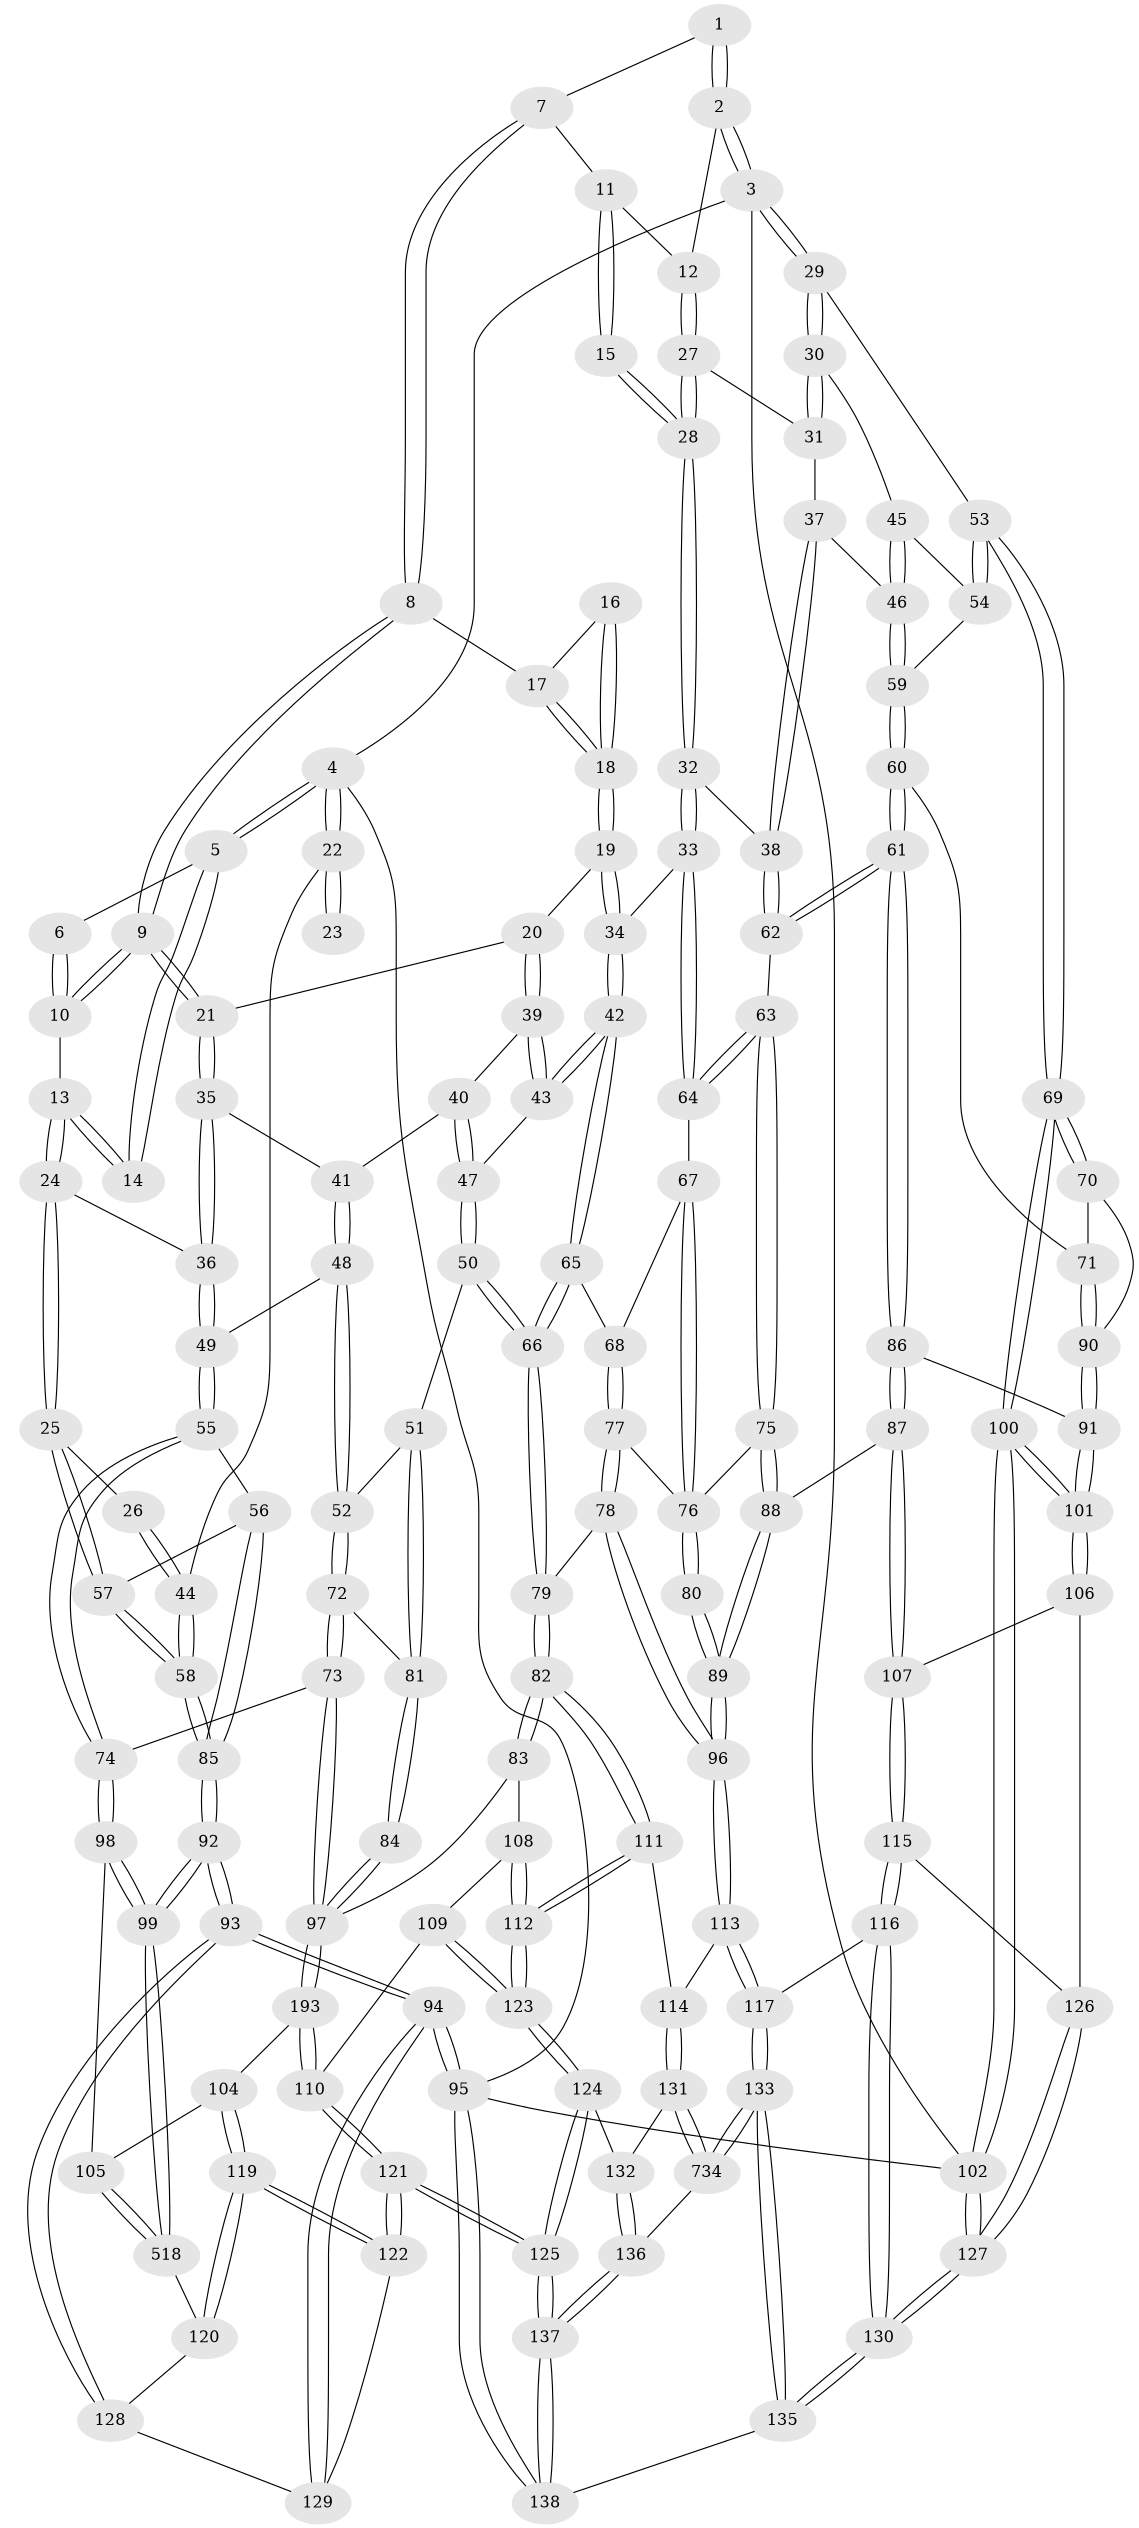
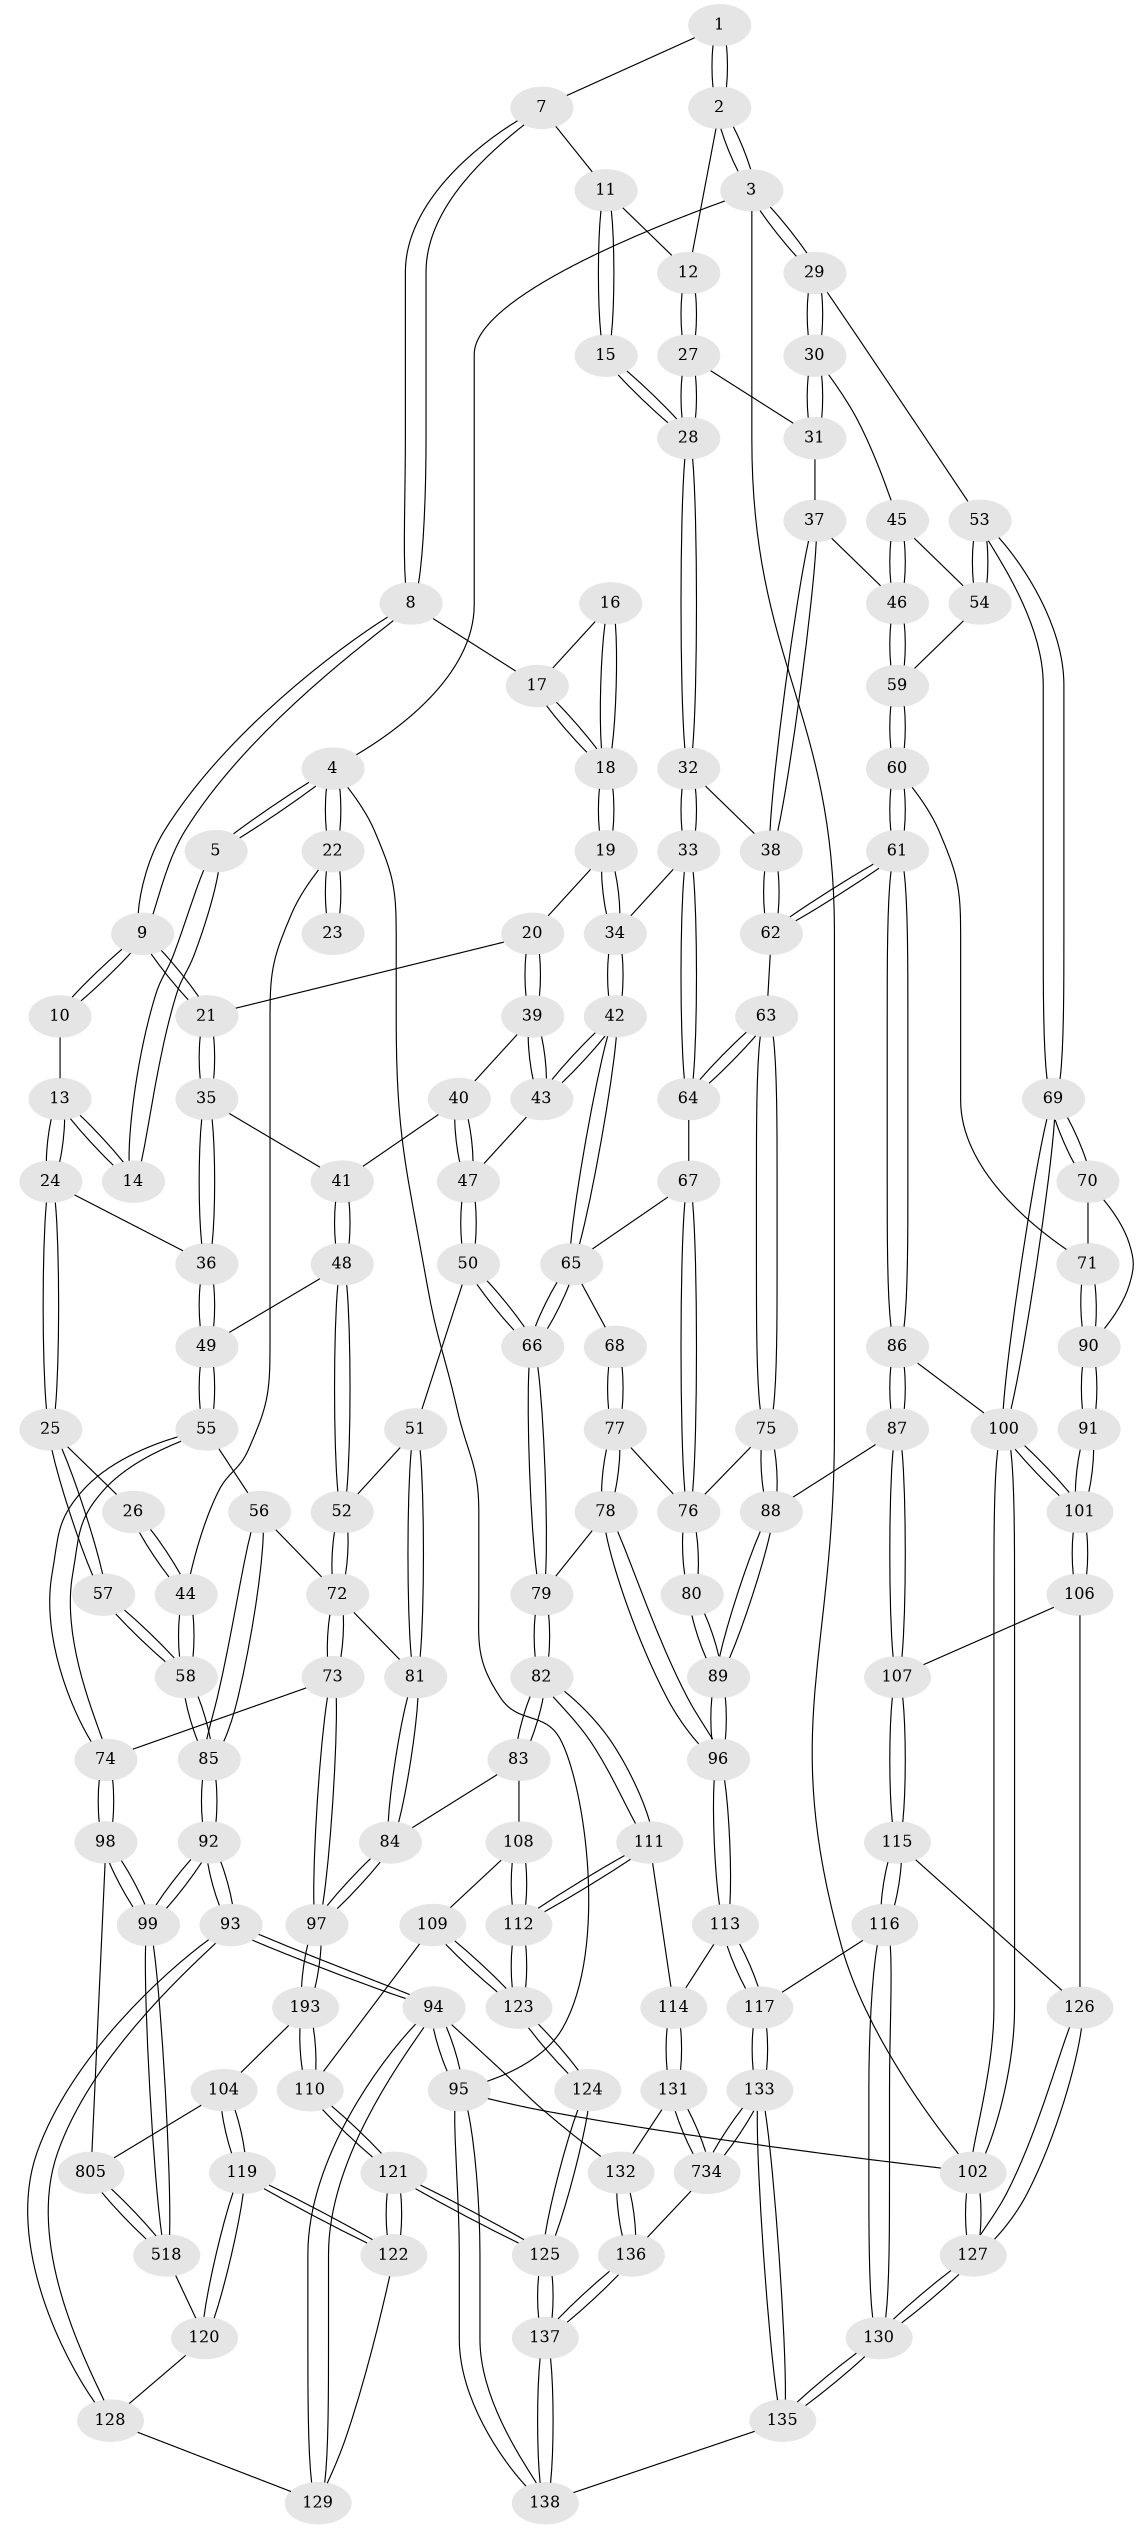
(60, 934) -> none
(652, 1264) -> (630, 1223)
(995, 1386) -> (951, 1388)
(182, 1553) -> (299, 1553)
(436, 1860) -> (455, 1801)
(604, 2131) -> (524, 2093)
(91, 2173) -> (91, 2173)
